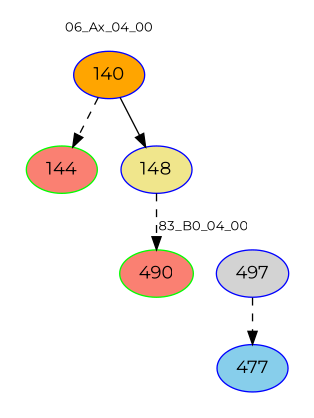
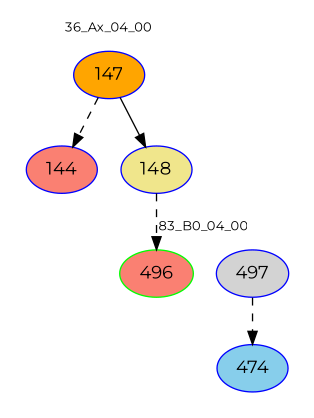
(109, 28) -> (109, 28)
(109, 75) -> (109, 75)
(62, 170) -> (62, 170)
(157, 274) -> (157, 274)
(253, 368) -> (253, 368)
